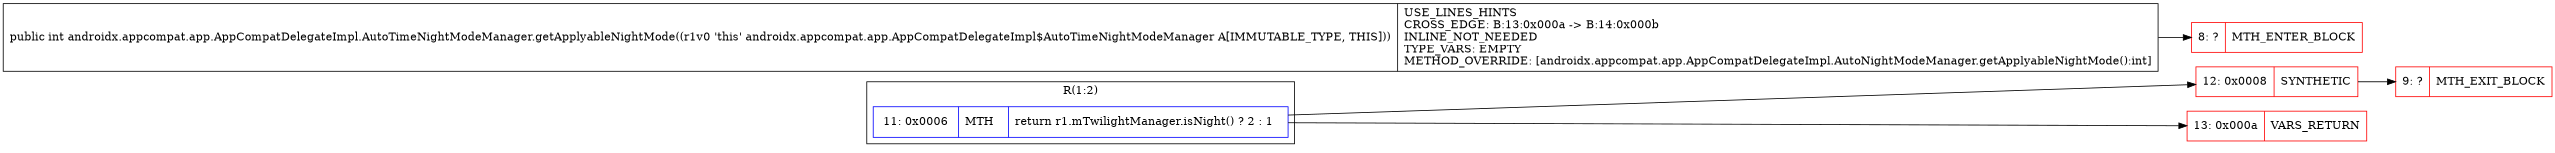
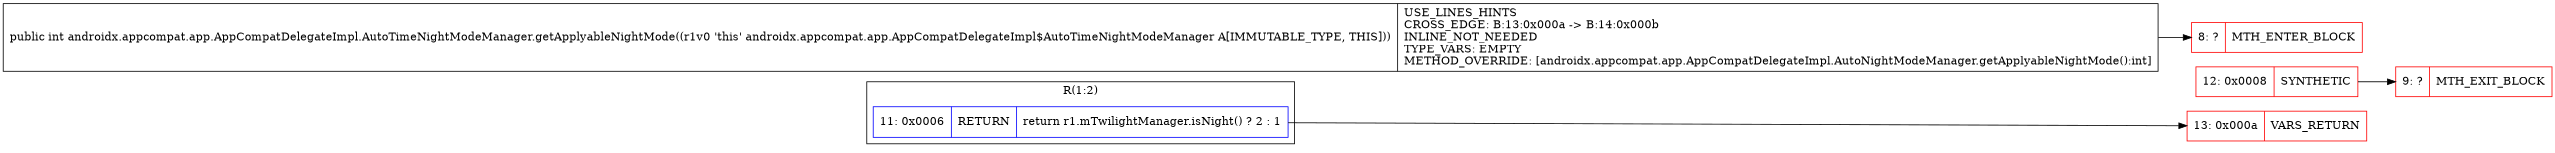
(1738, 100) -> none
(980, 122) -> (984, 122)
